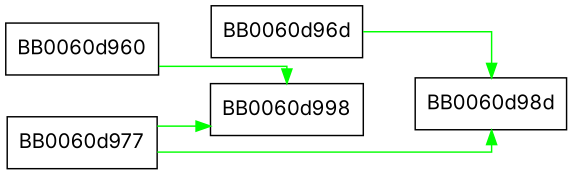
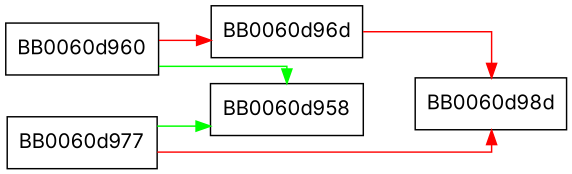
(443, 32) -> (443, 32)
none -> (178, 40)
(287, 110) -> (287, 110)
(328, 152) -> (328, 152)
